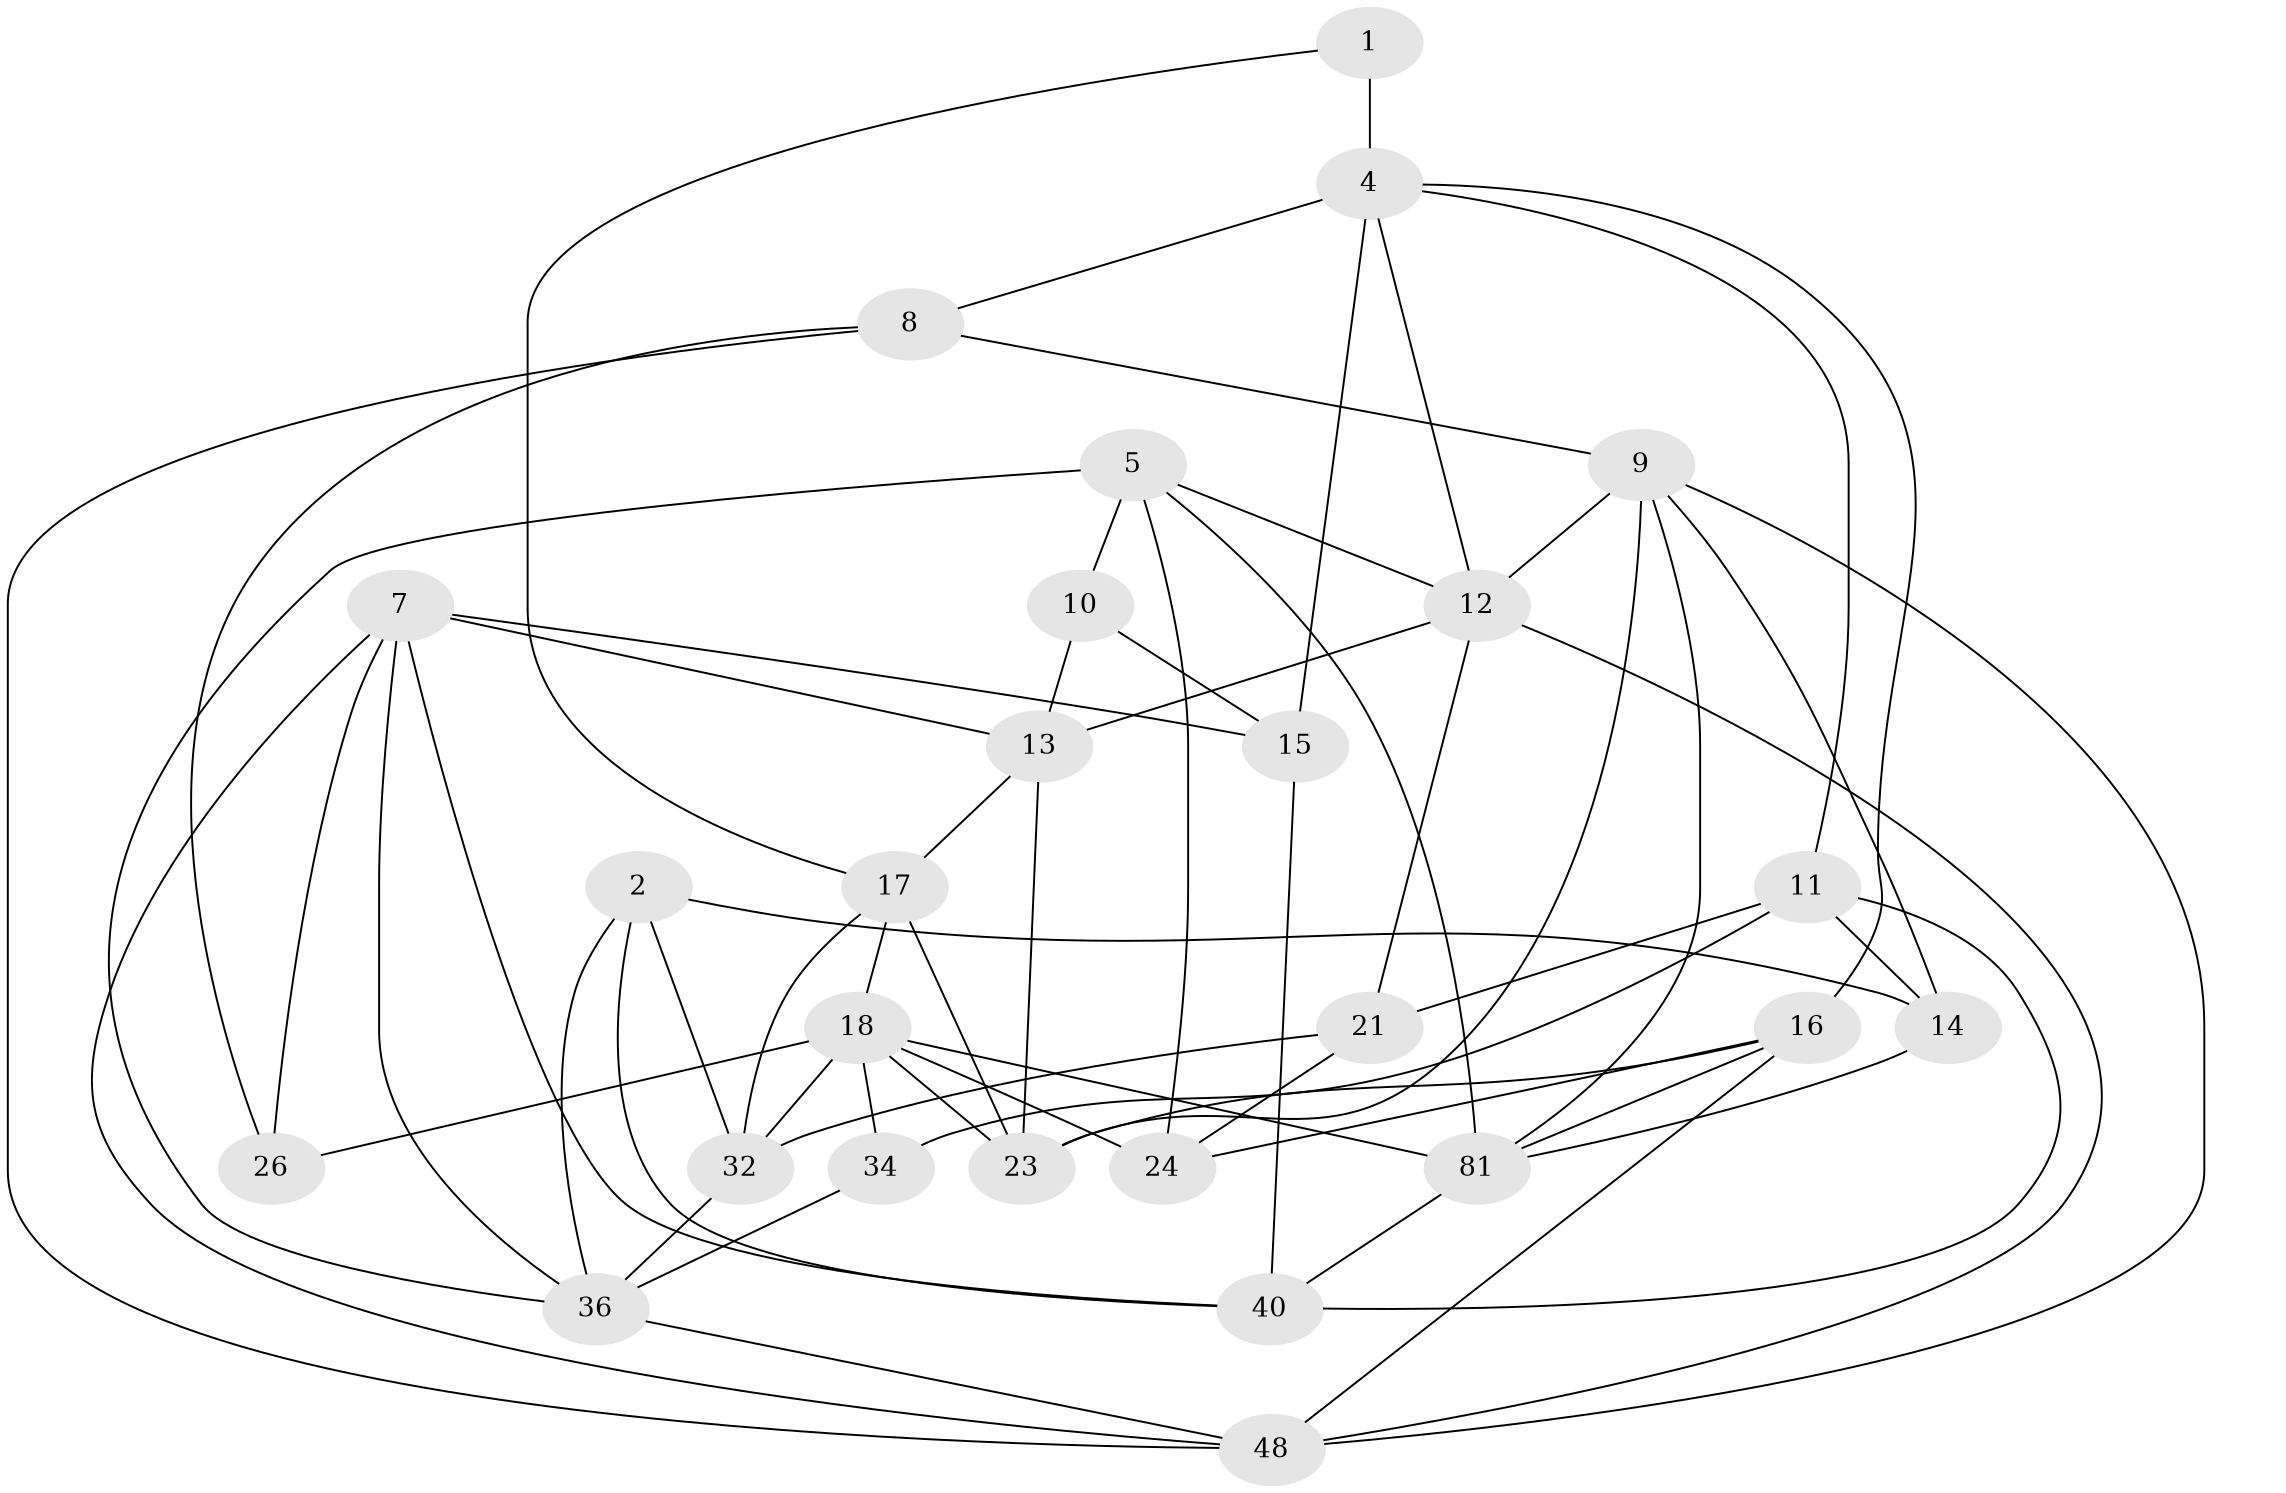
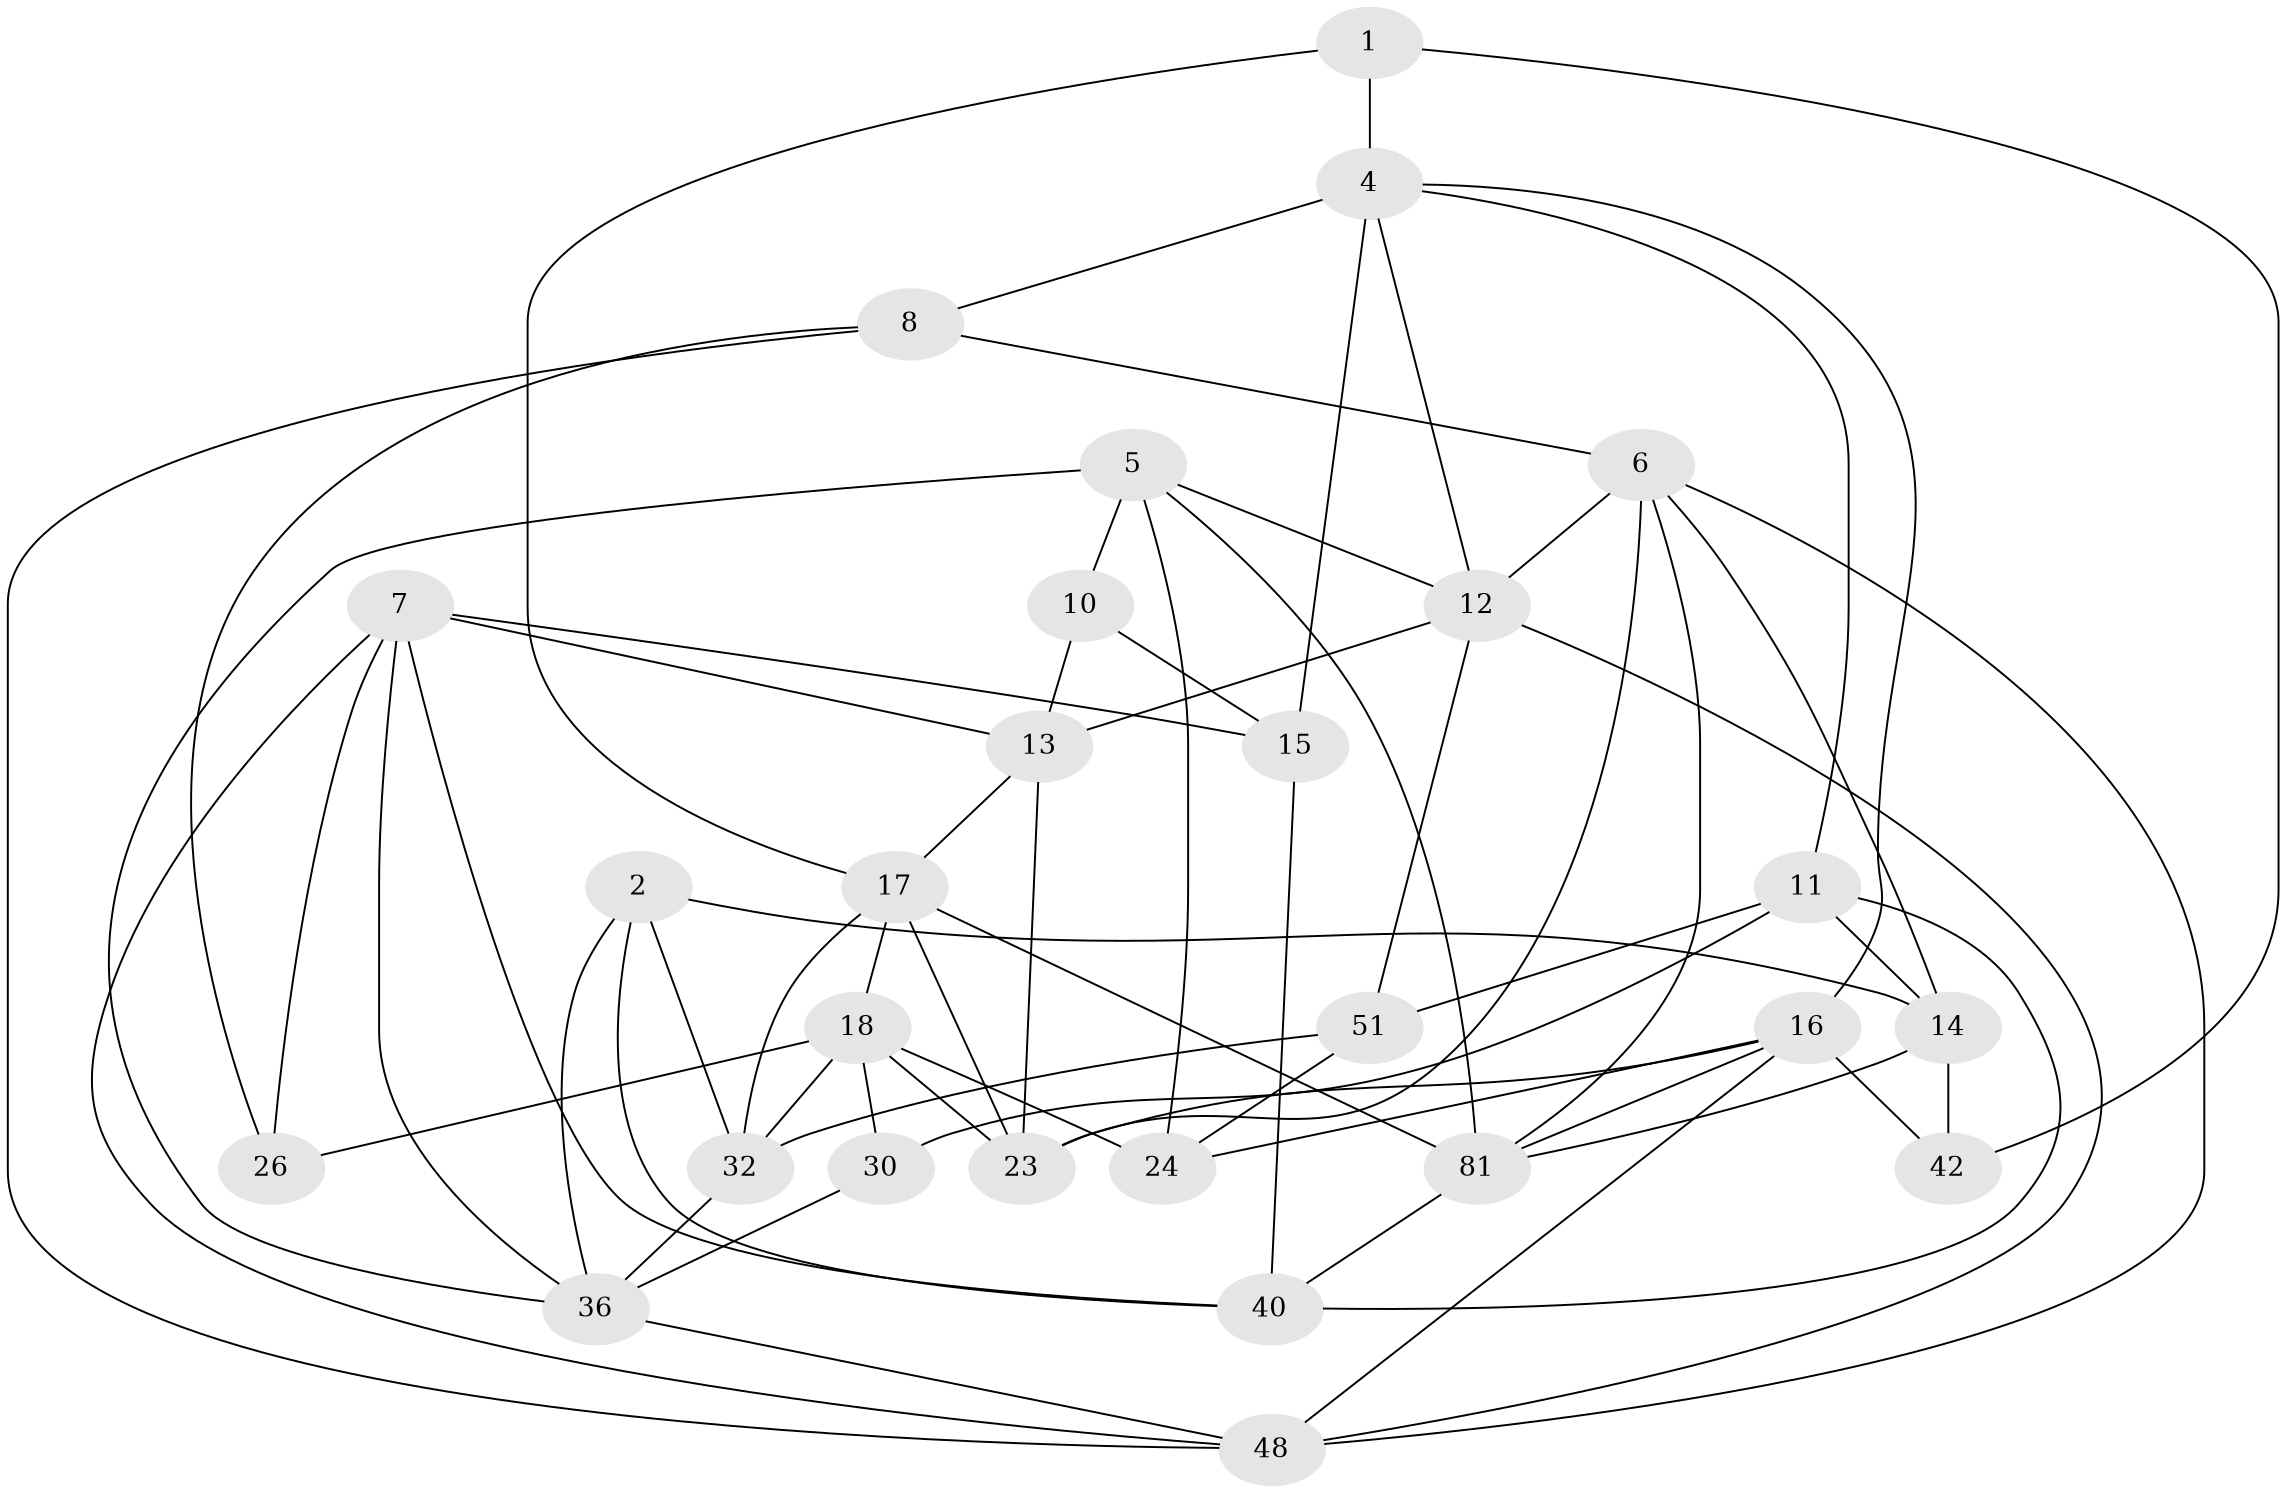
(1642, 465) -> (1642, 465)
(1370, 1028) -> (1370, 1028)
(1116, 1087) -> (1199, 1034)
(881, 1169) -> (881, 1169)
none -> (1948, 1169)
